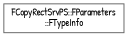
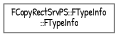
(64, 18) -> (59, 18)
